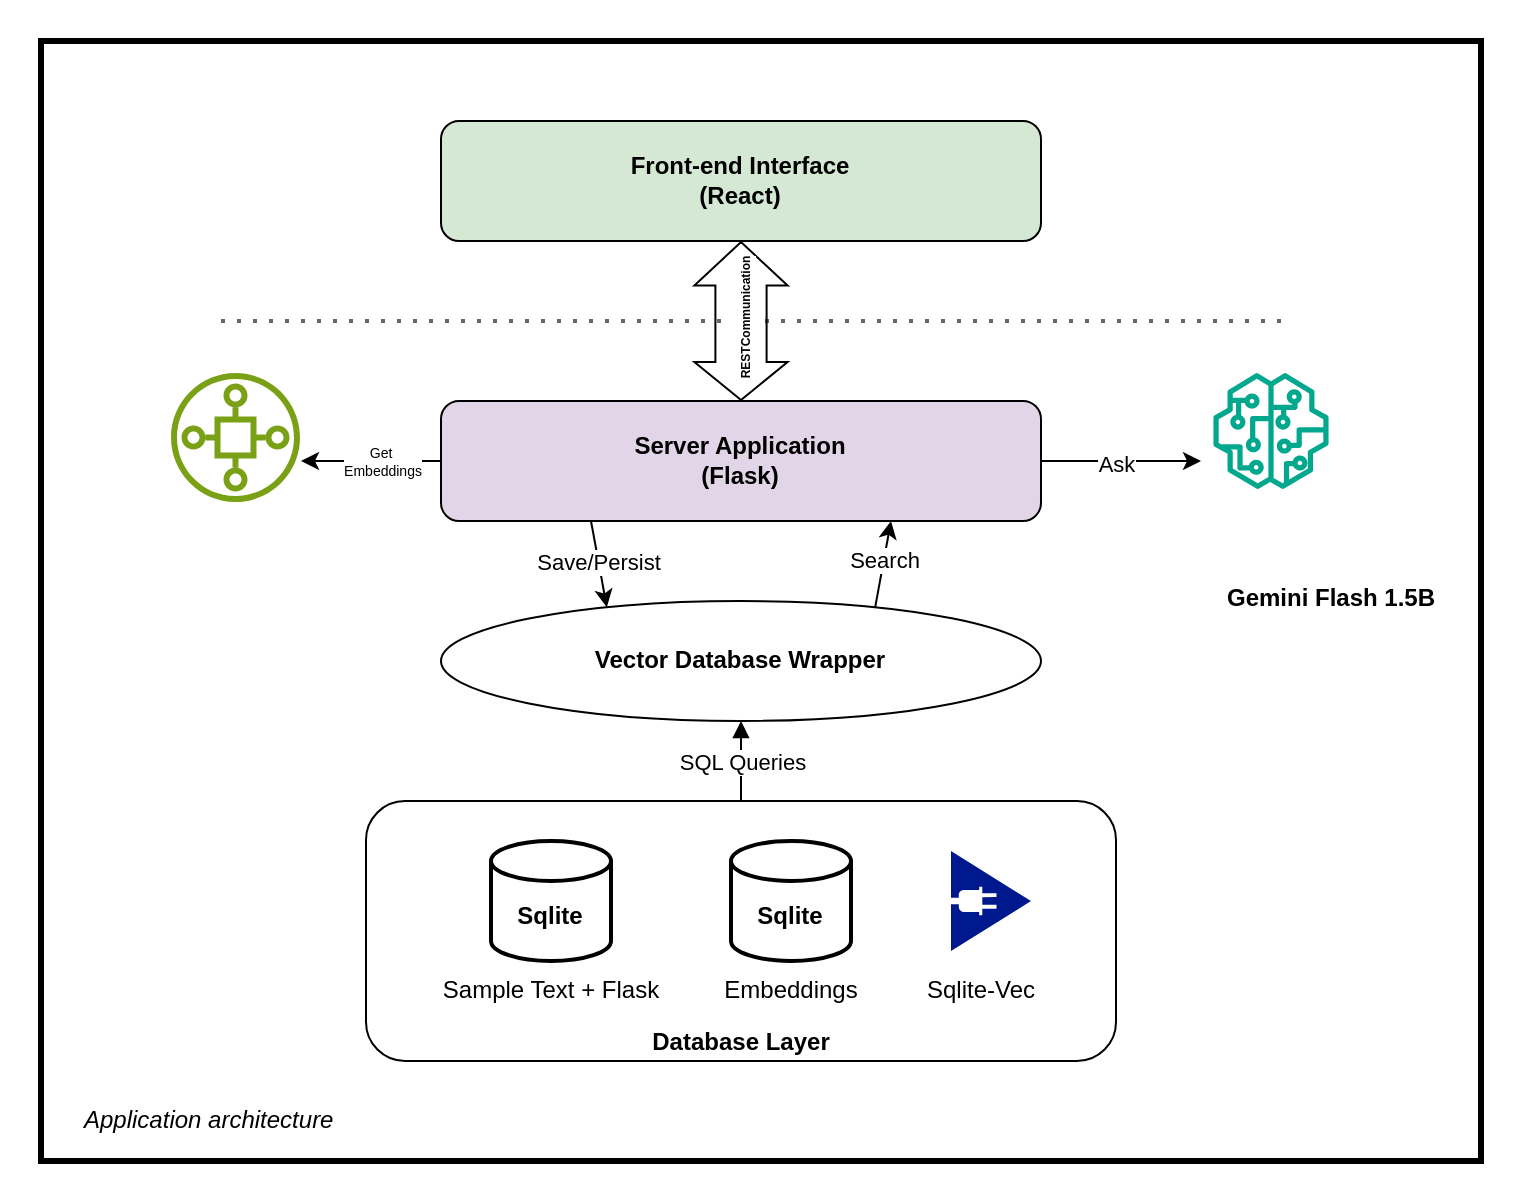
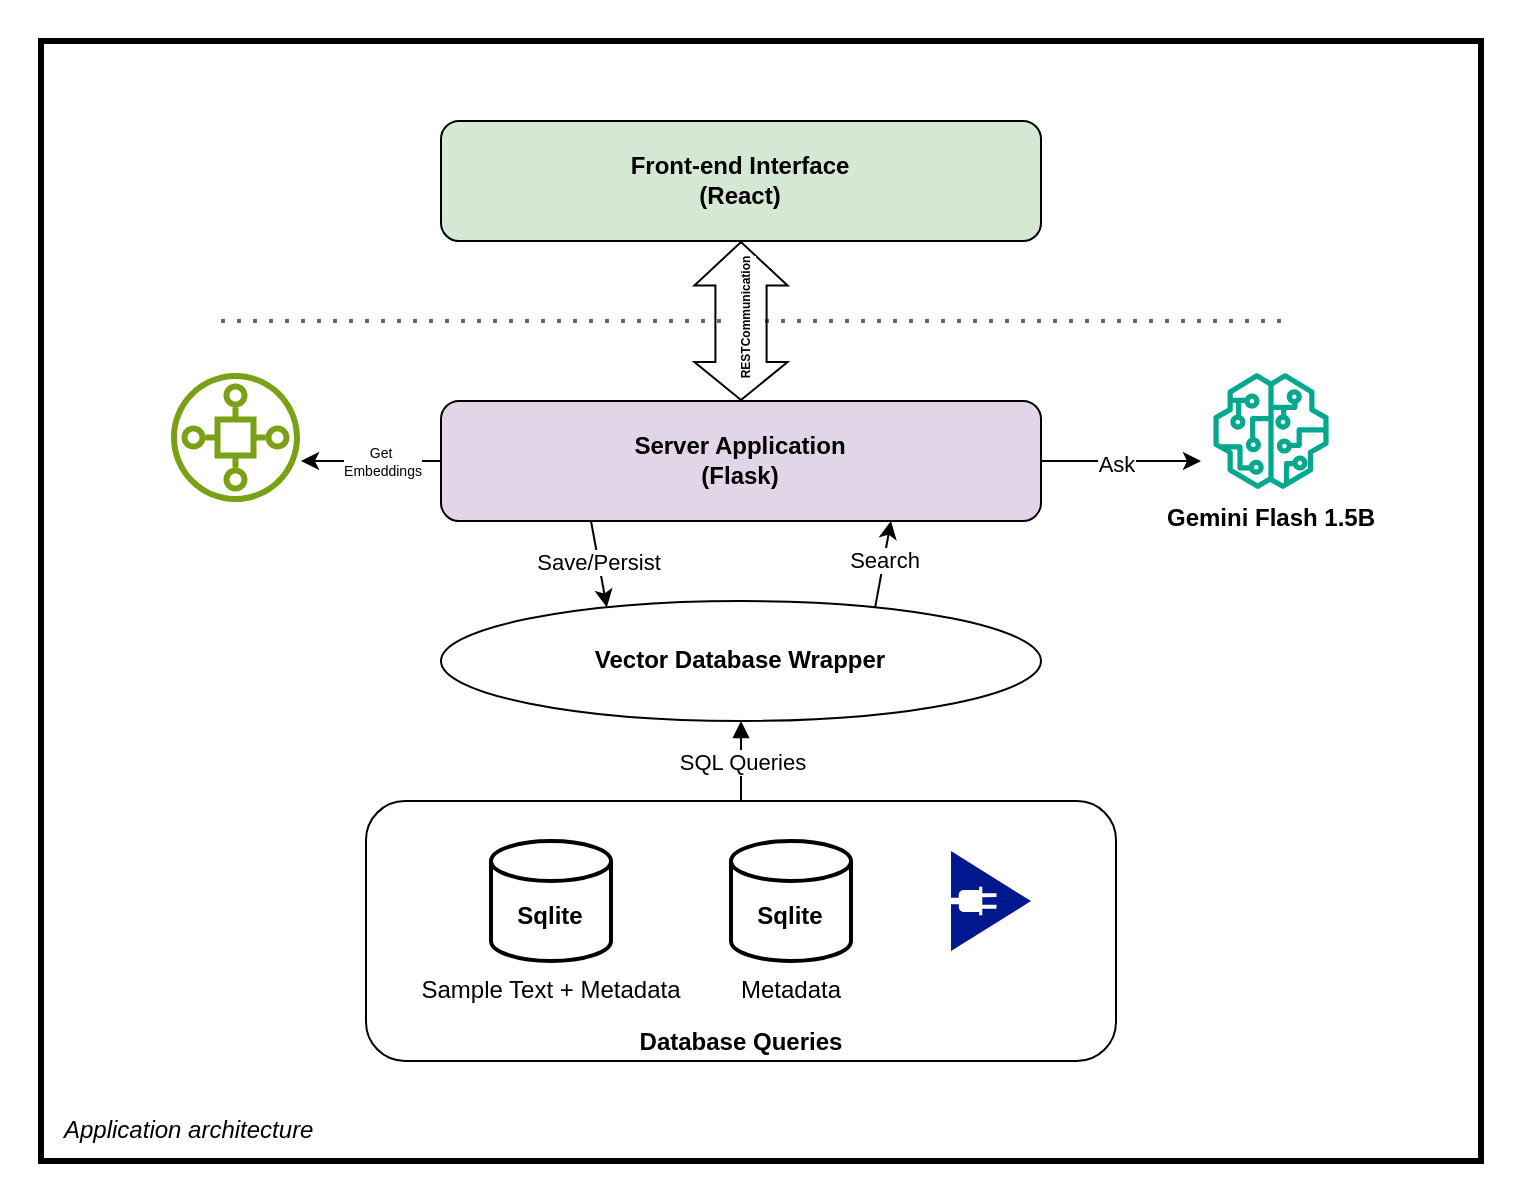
(1331, 599) -> (1271, 519)
(552, 991) -> (552, 991)
(792, 991) -> (792, 991)
(981, 991) -> none
(742, 1041) -> (742, 1041)
(271, 1121) -> (251, 1131)
